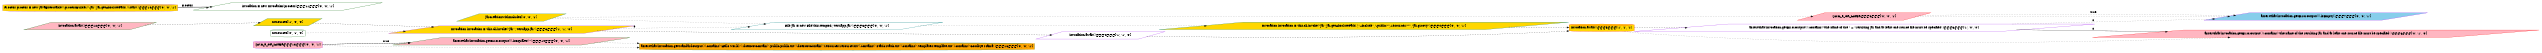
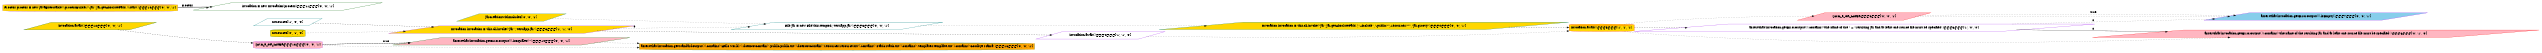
(1182, 16) -> (1718, 18)
(288, 22) -> (288, 22)
(202, 24) -> (184, 38)
(90, 26) -> (90, 26)
(288, 33) -> (288, 33)
(1357, 37) -> (1357, 37)
